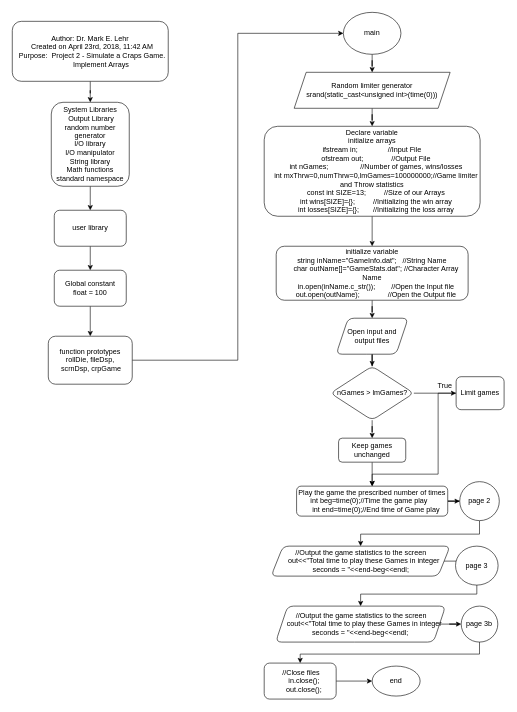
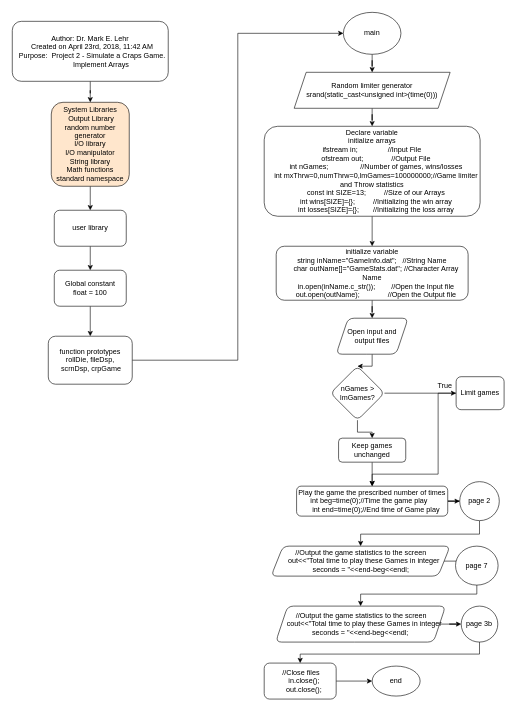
(90, 144) -> (90, 144)
(372, 393) -> (358, 393)
(477, 566) -> (477, 566)
